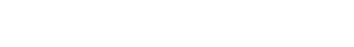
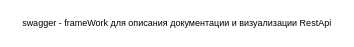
none -> (177, 23)
